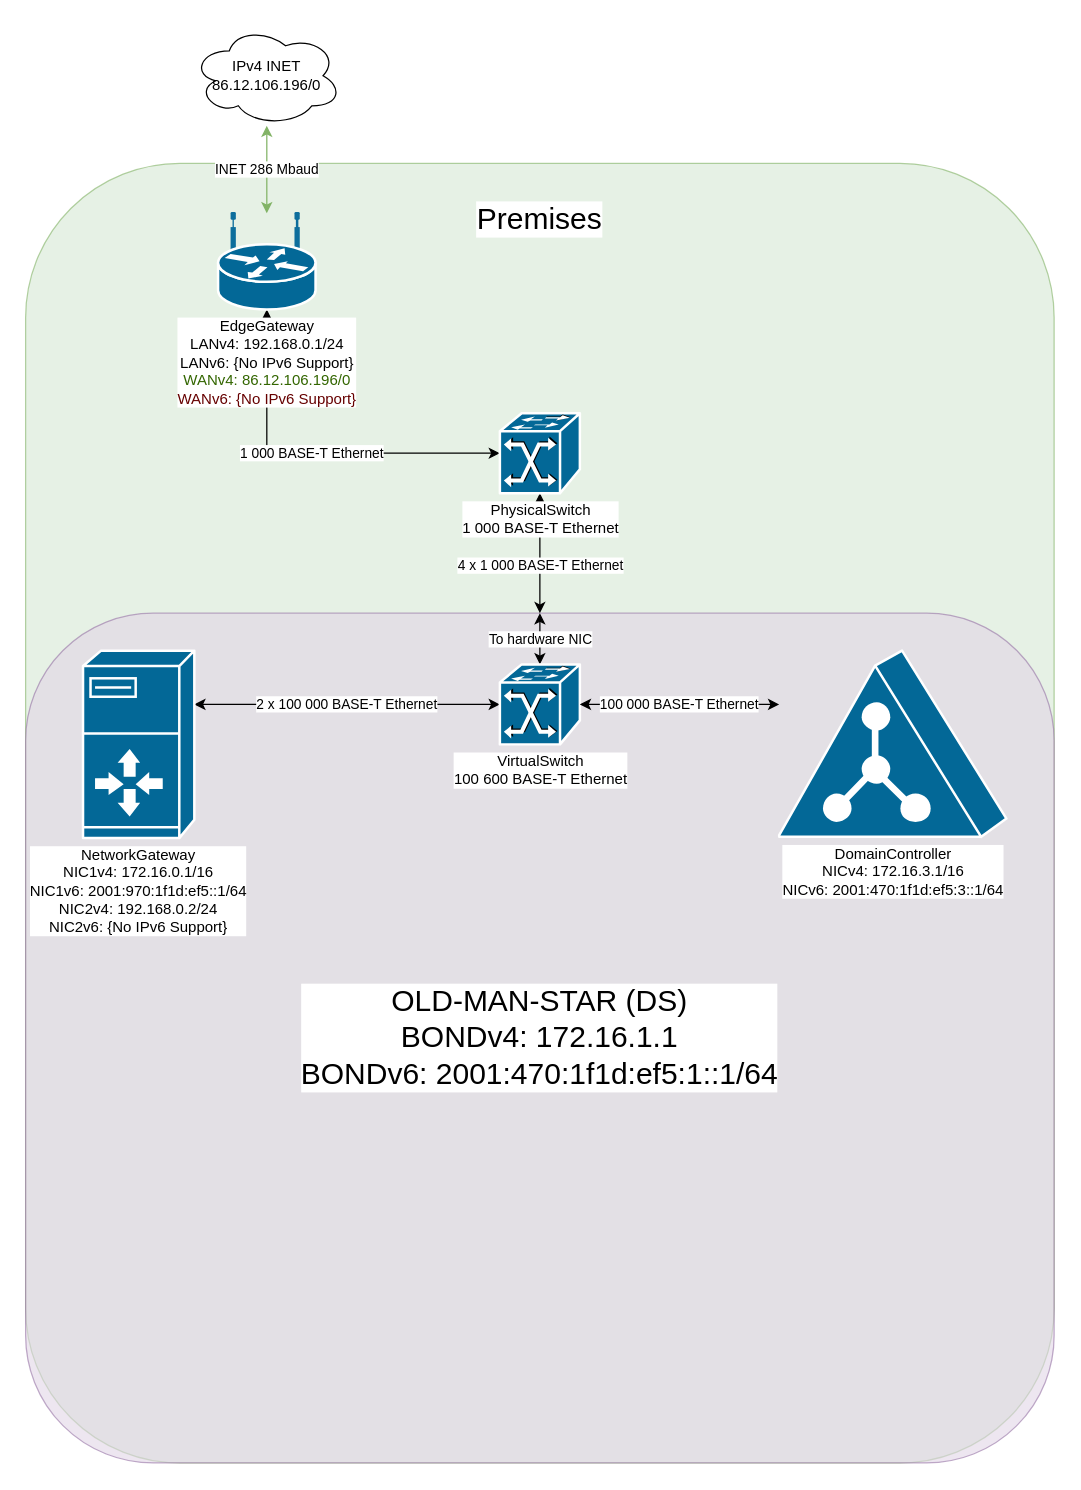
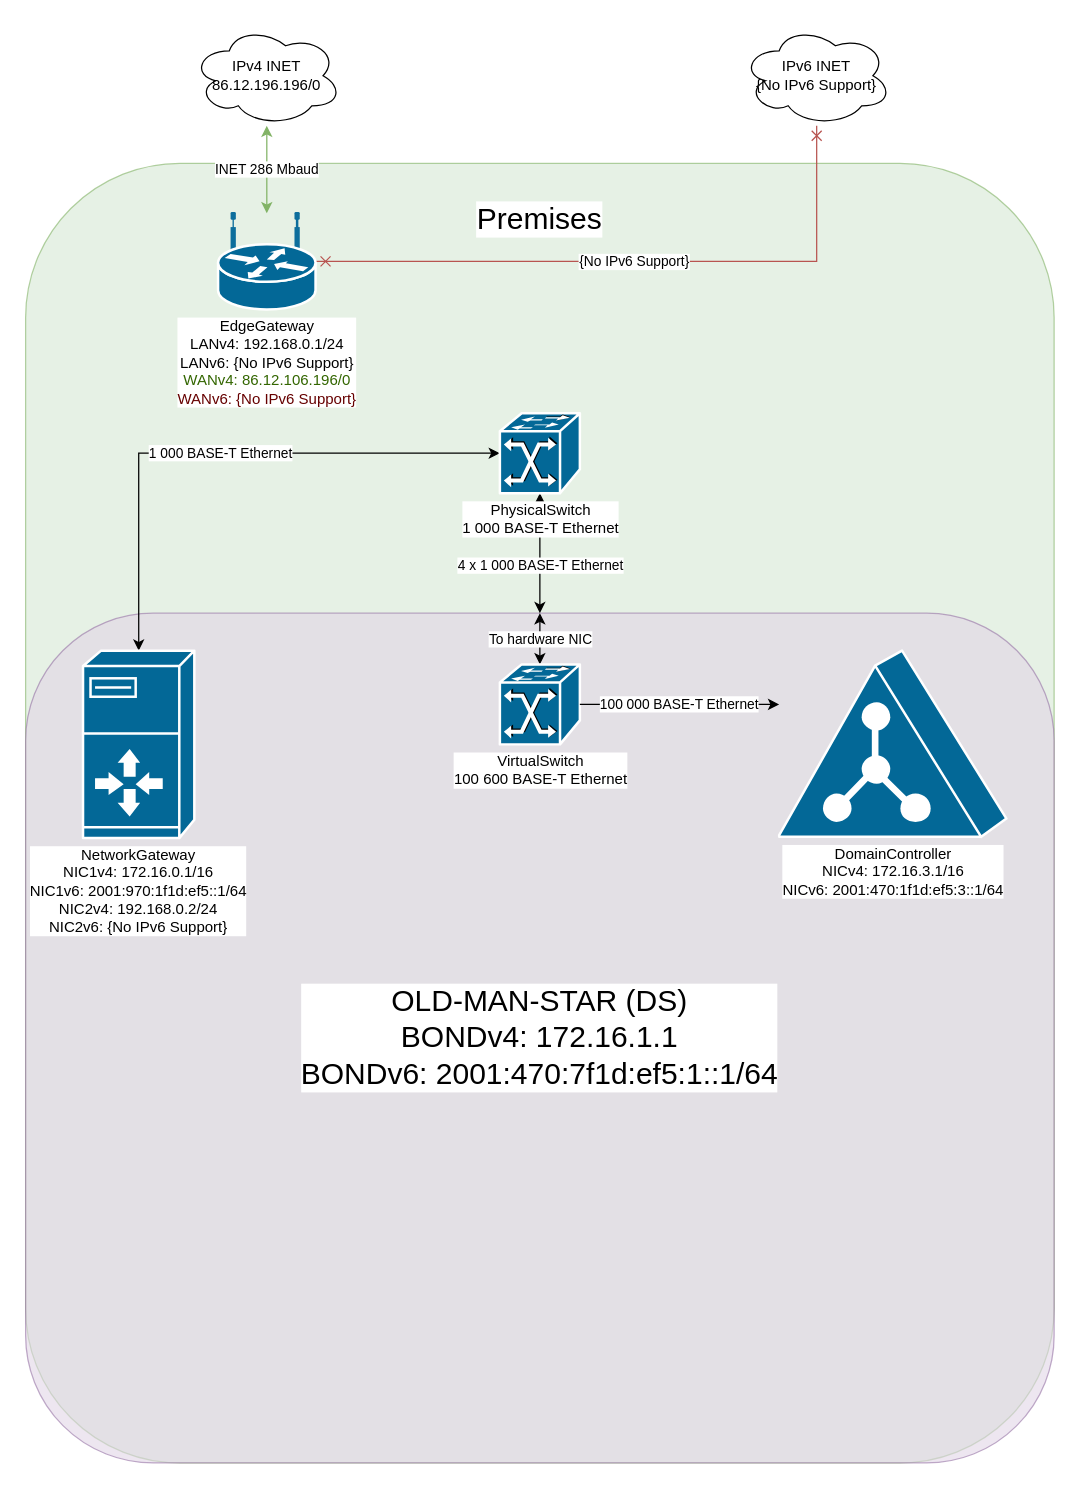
(267, 76) -> (267, 76)
none -> (817, 76)
none -> (633, 261)
(303, 453) -> (168, 453)
(347, 704) -> none
(590, 704) -> (586, 704)
(540, 1038) -> (540, 1038)
